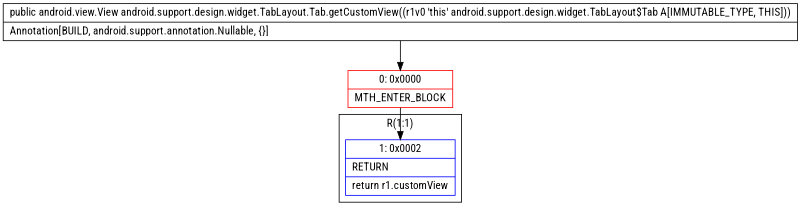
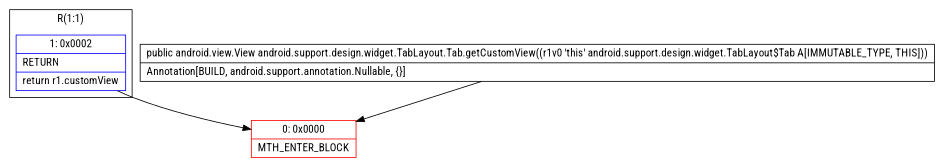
(400, 120) -> (179, 113)
